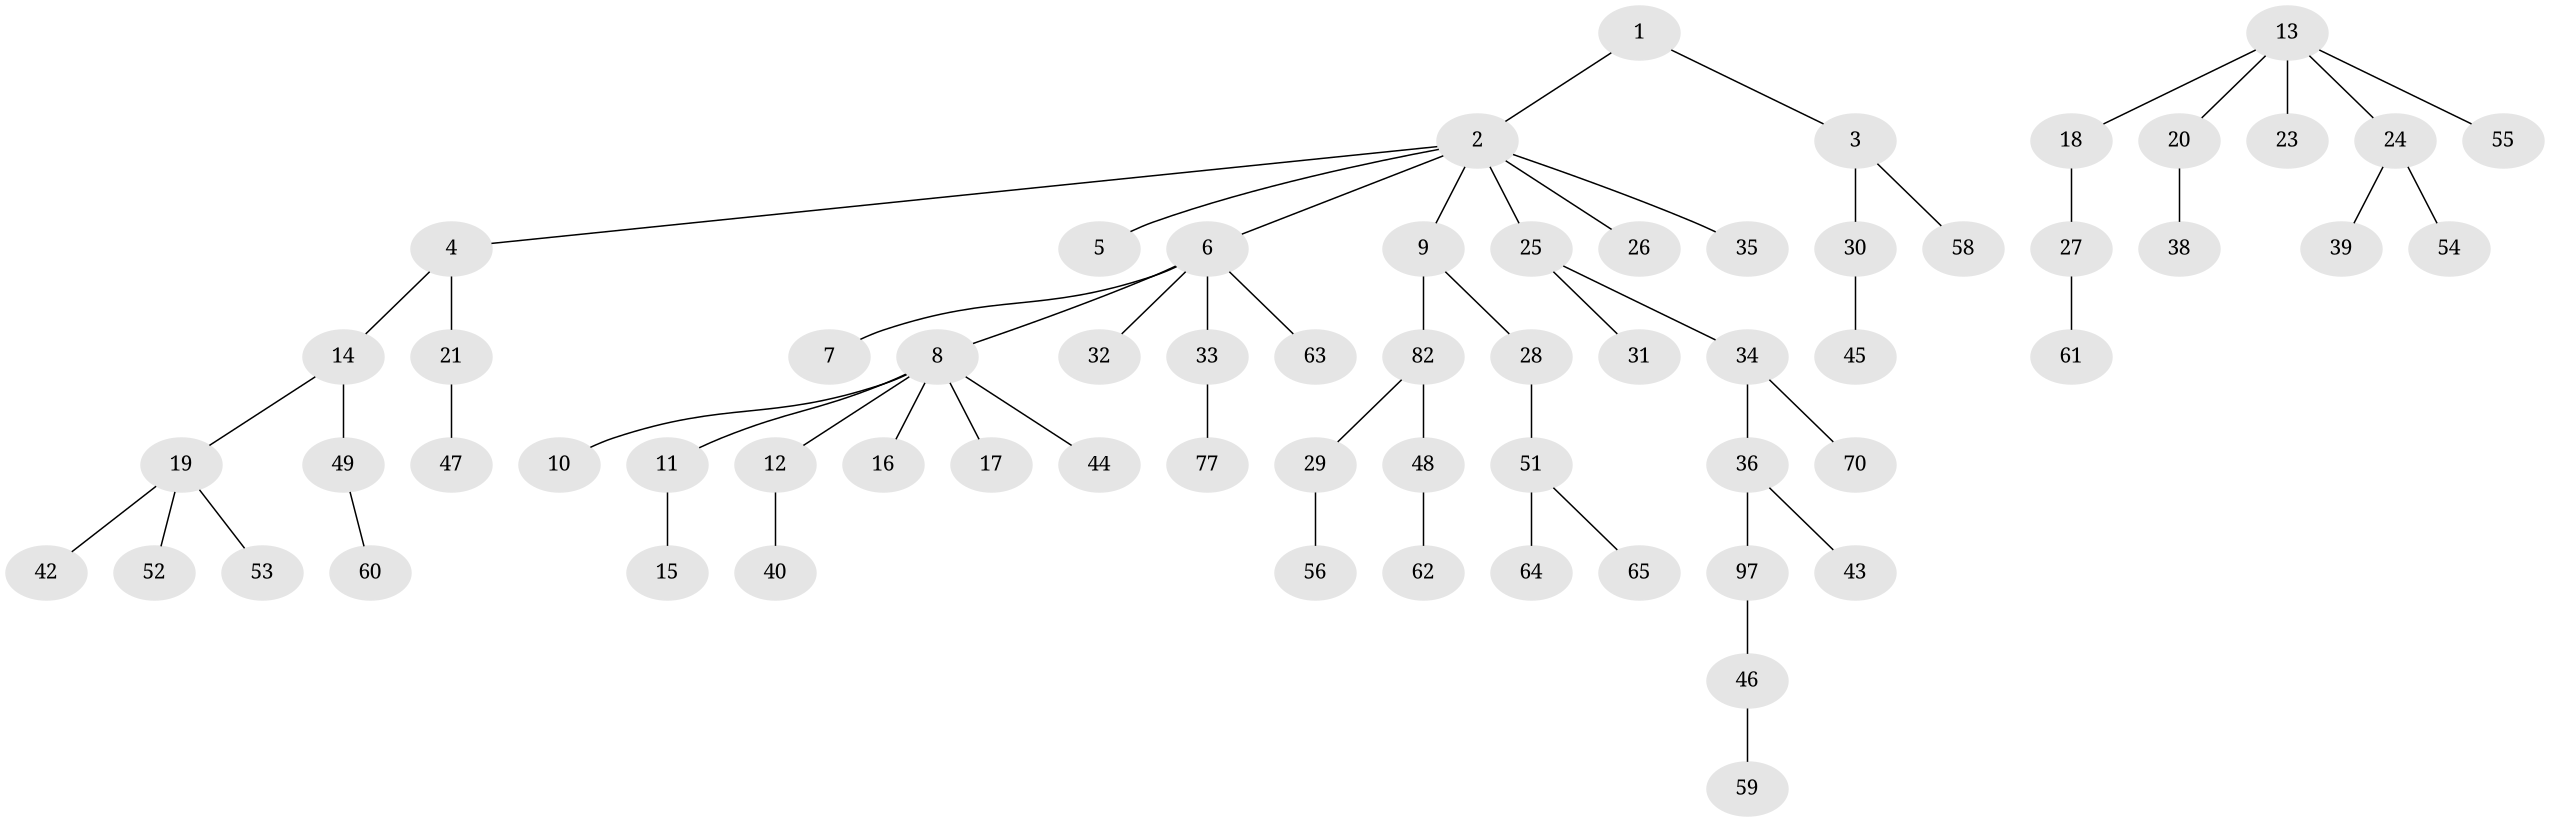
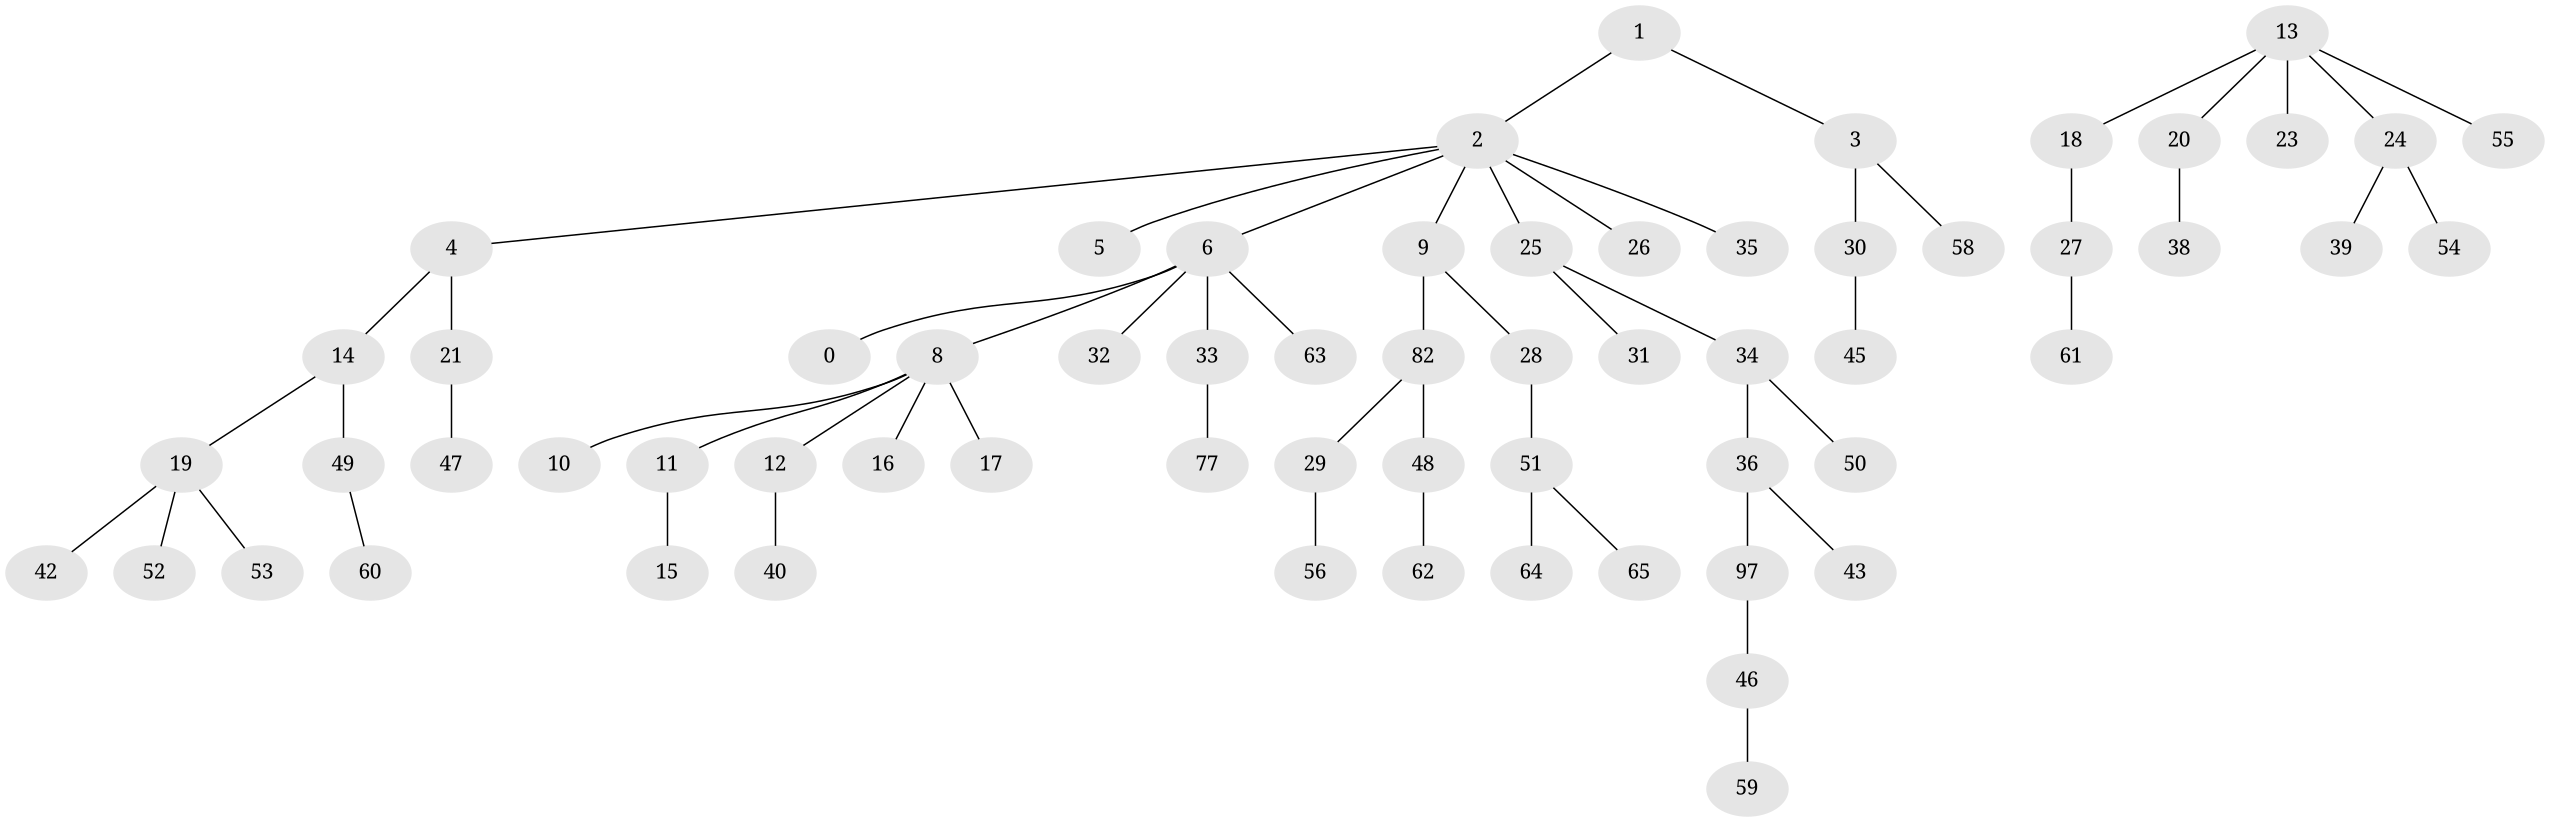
(830, 357) -> (830, 357)
(1100, 465) -> none
(1856, 465) -> (1856, 465)
